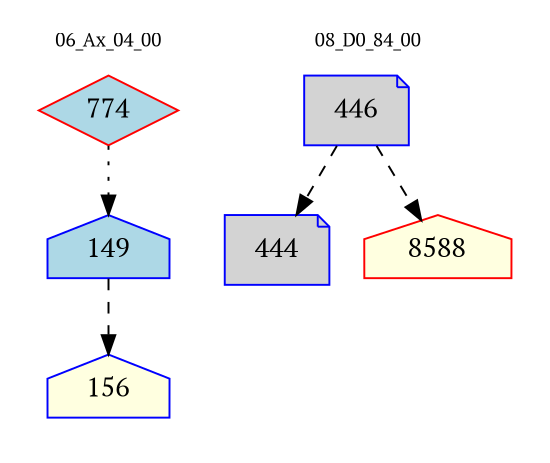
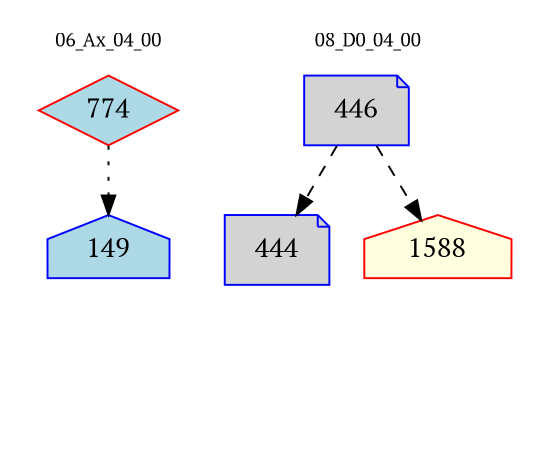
(368, 42) -> (368, 42)
(438, 250) -> (438, 250)
(108, 389) -> none
